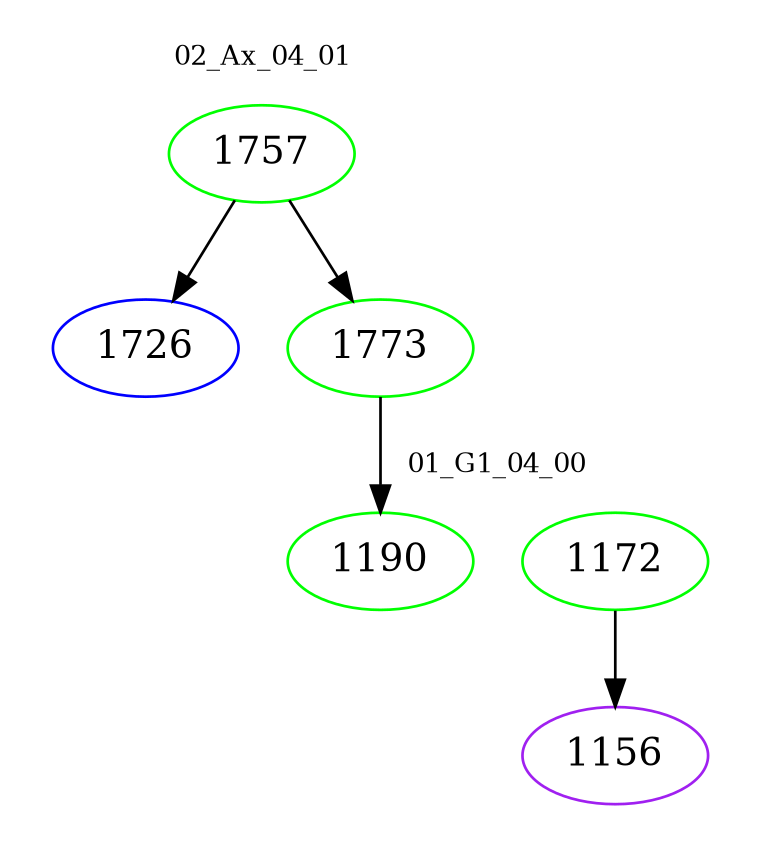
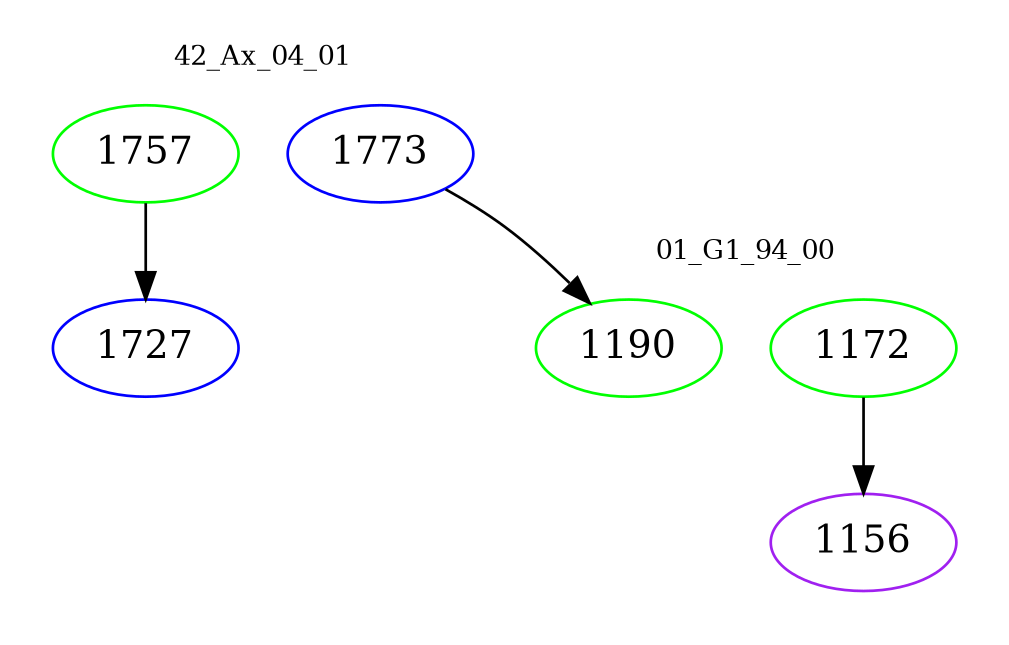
(263, 58) -> (263, 58)
(313, 239) -> none
(146, 348) -> (146, 348)
(381, 348) -> (381, 154)
(498, 466) -> (746, 252)
